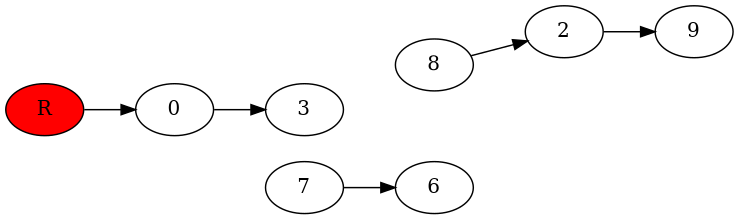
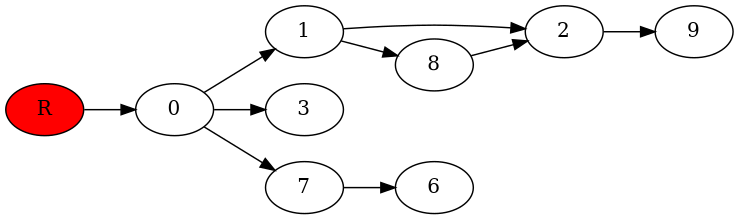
none -> (304, 32)
none -> (233, 145)
